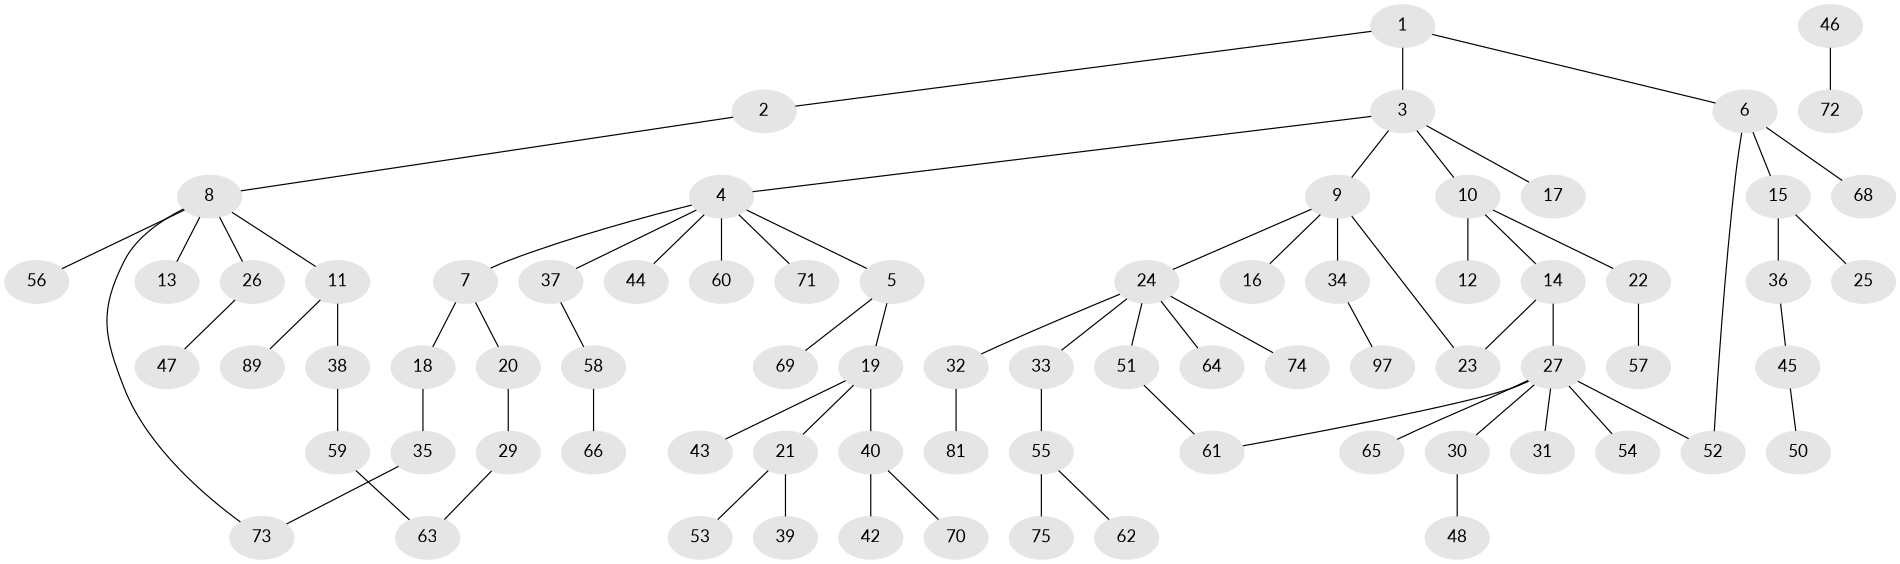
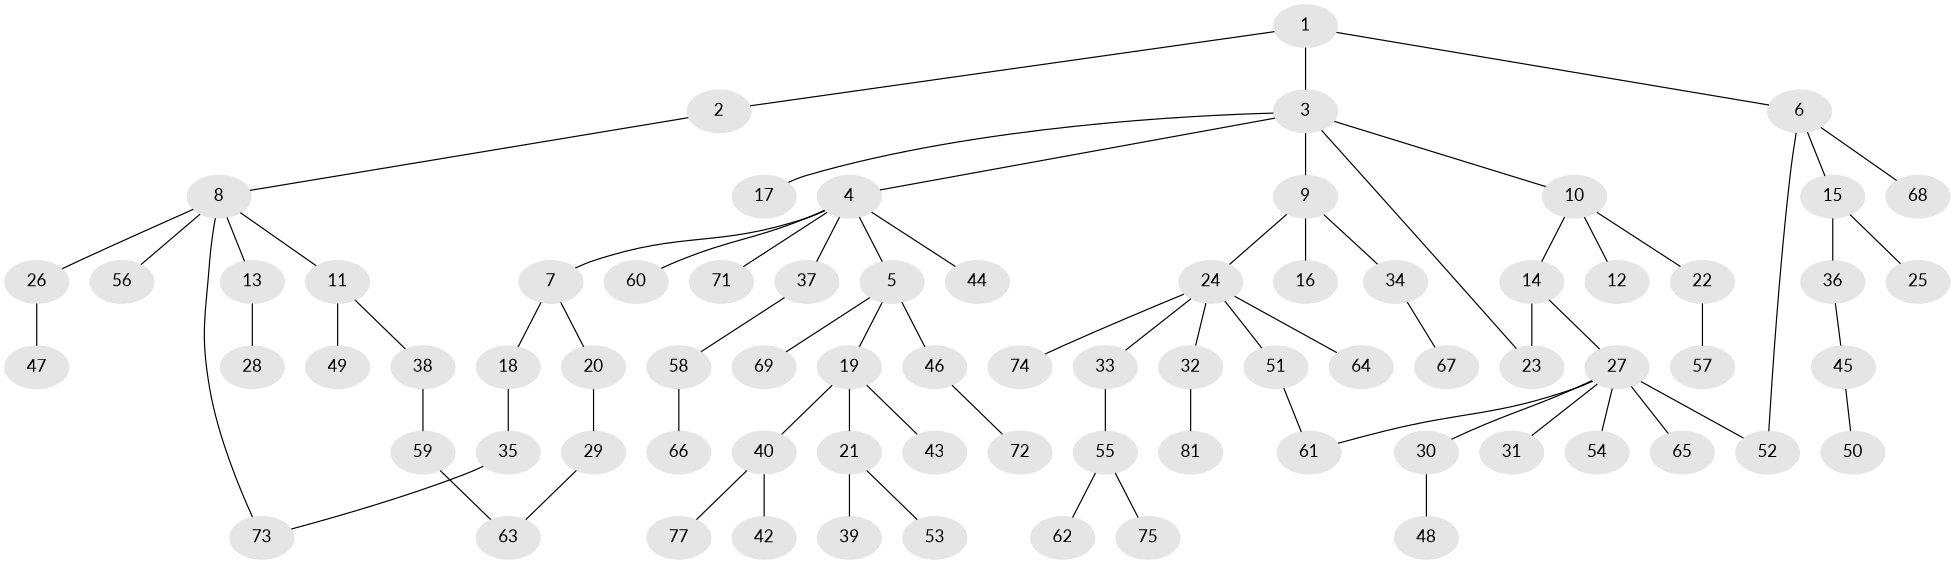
(1403, 282) -> (1419, 239)
none -> (913, 325)
(252, 367) -> (338, 367)
none -> (252, 367)
(1383, 367) -> (1447, 367)
(956, 538) -> (679, 538)
